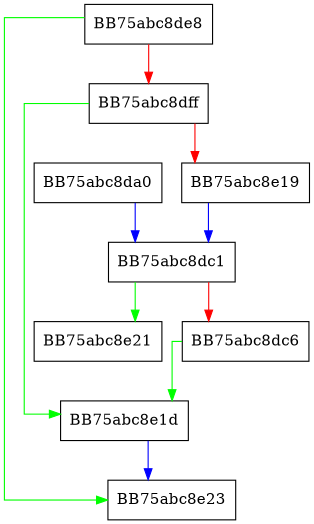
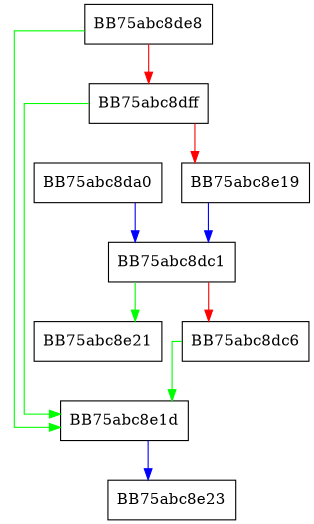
(4, 265) -> (14, 211)
